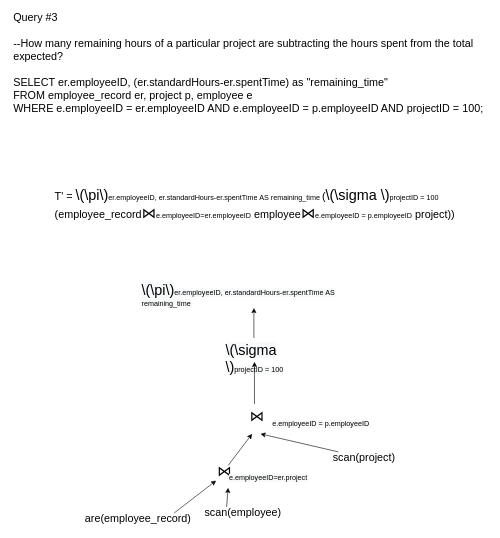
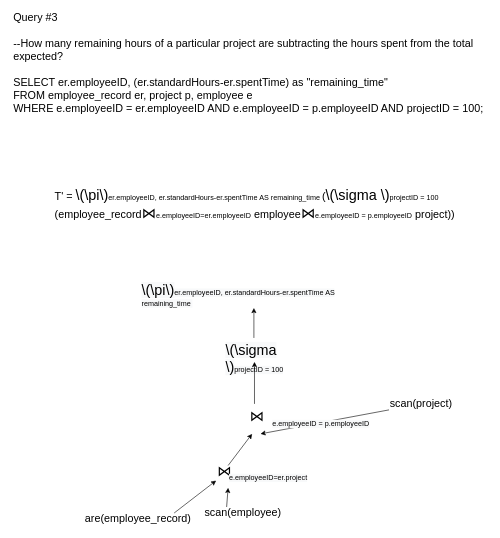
(365, 458) -> (422, 404)
